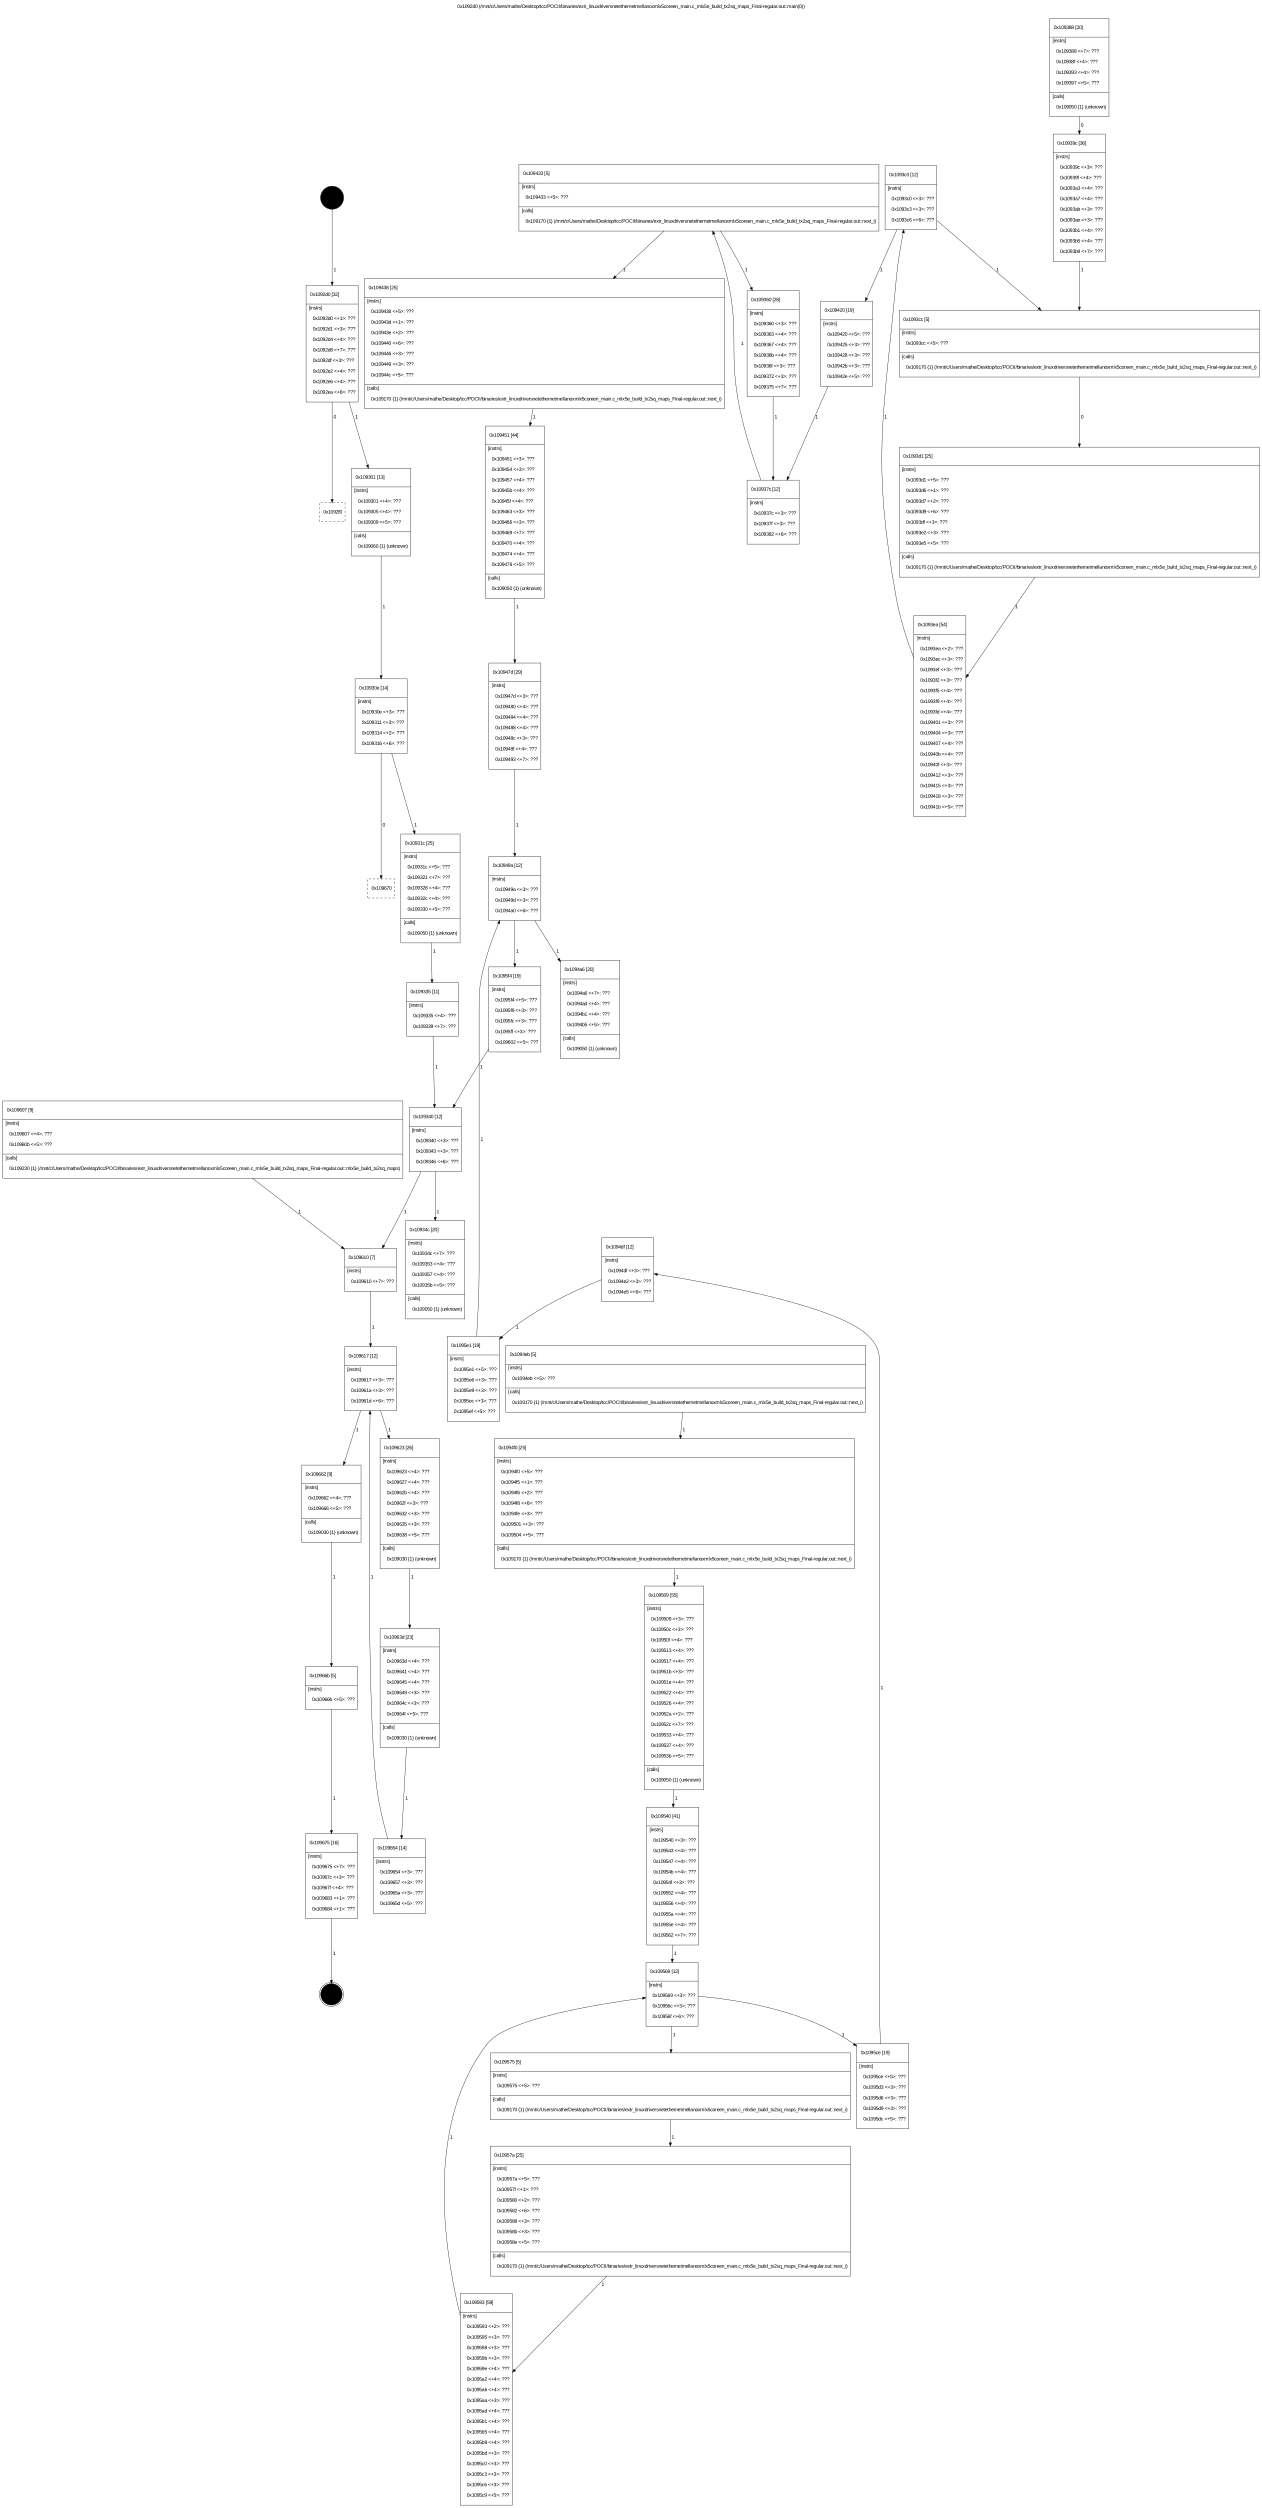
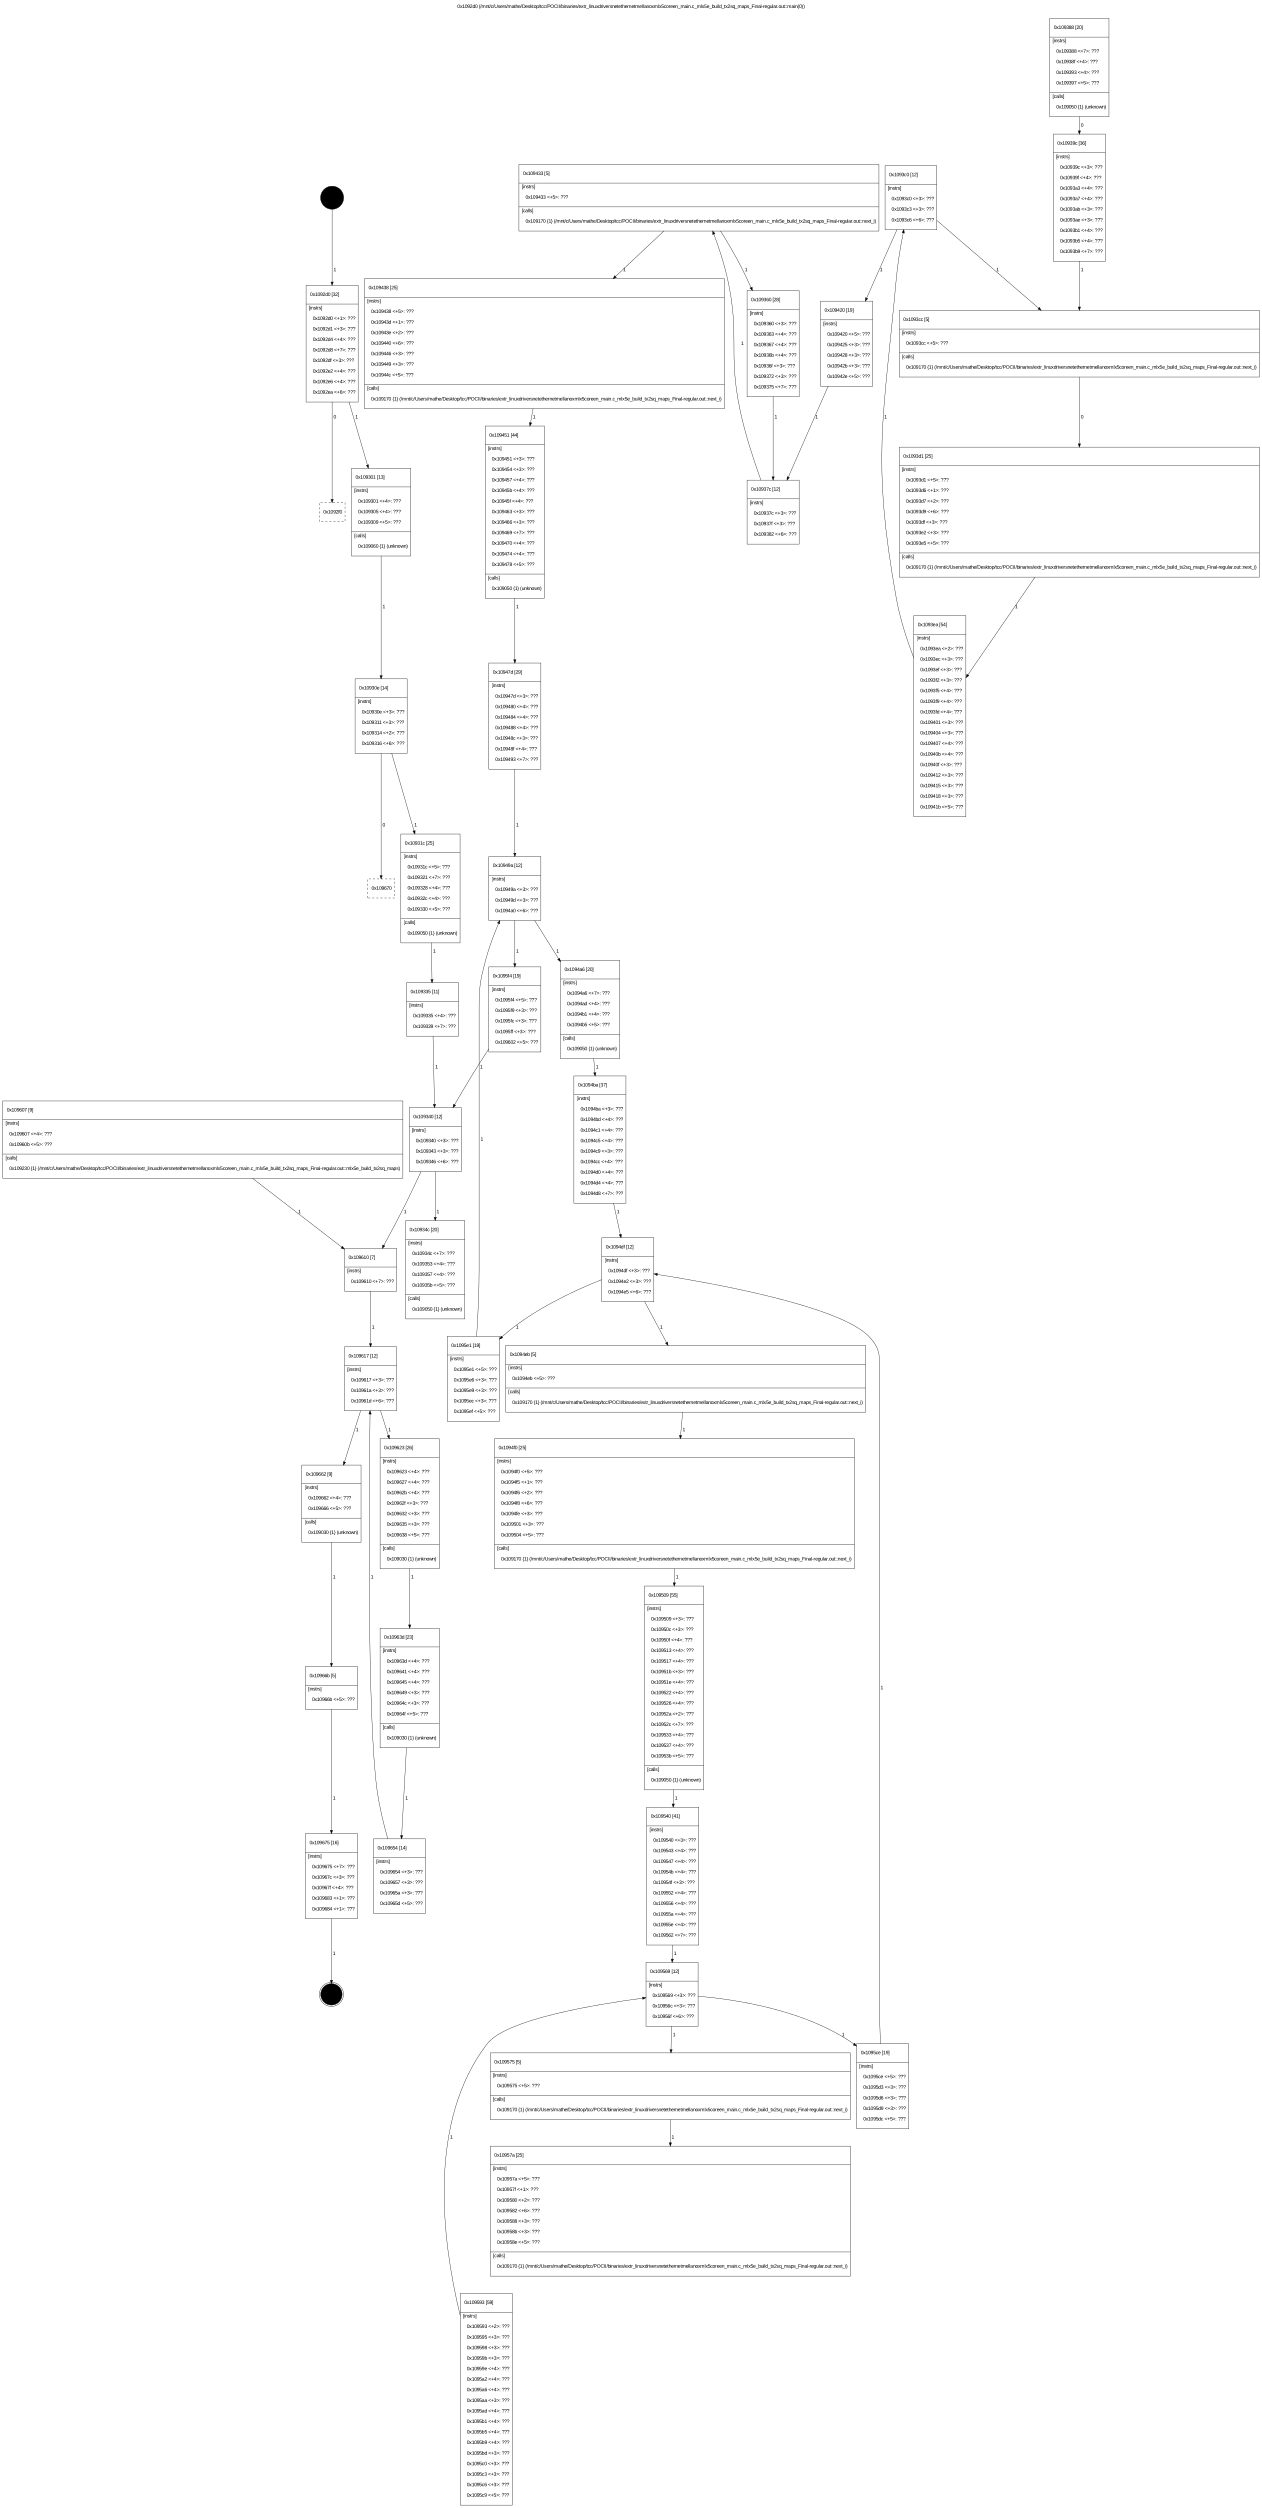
none -> (600, 1140)
none -> (656, 1322)
(561, 2323) -> none
